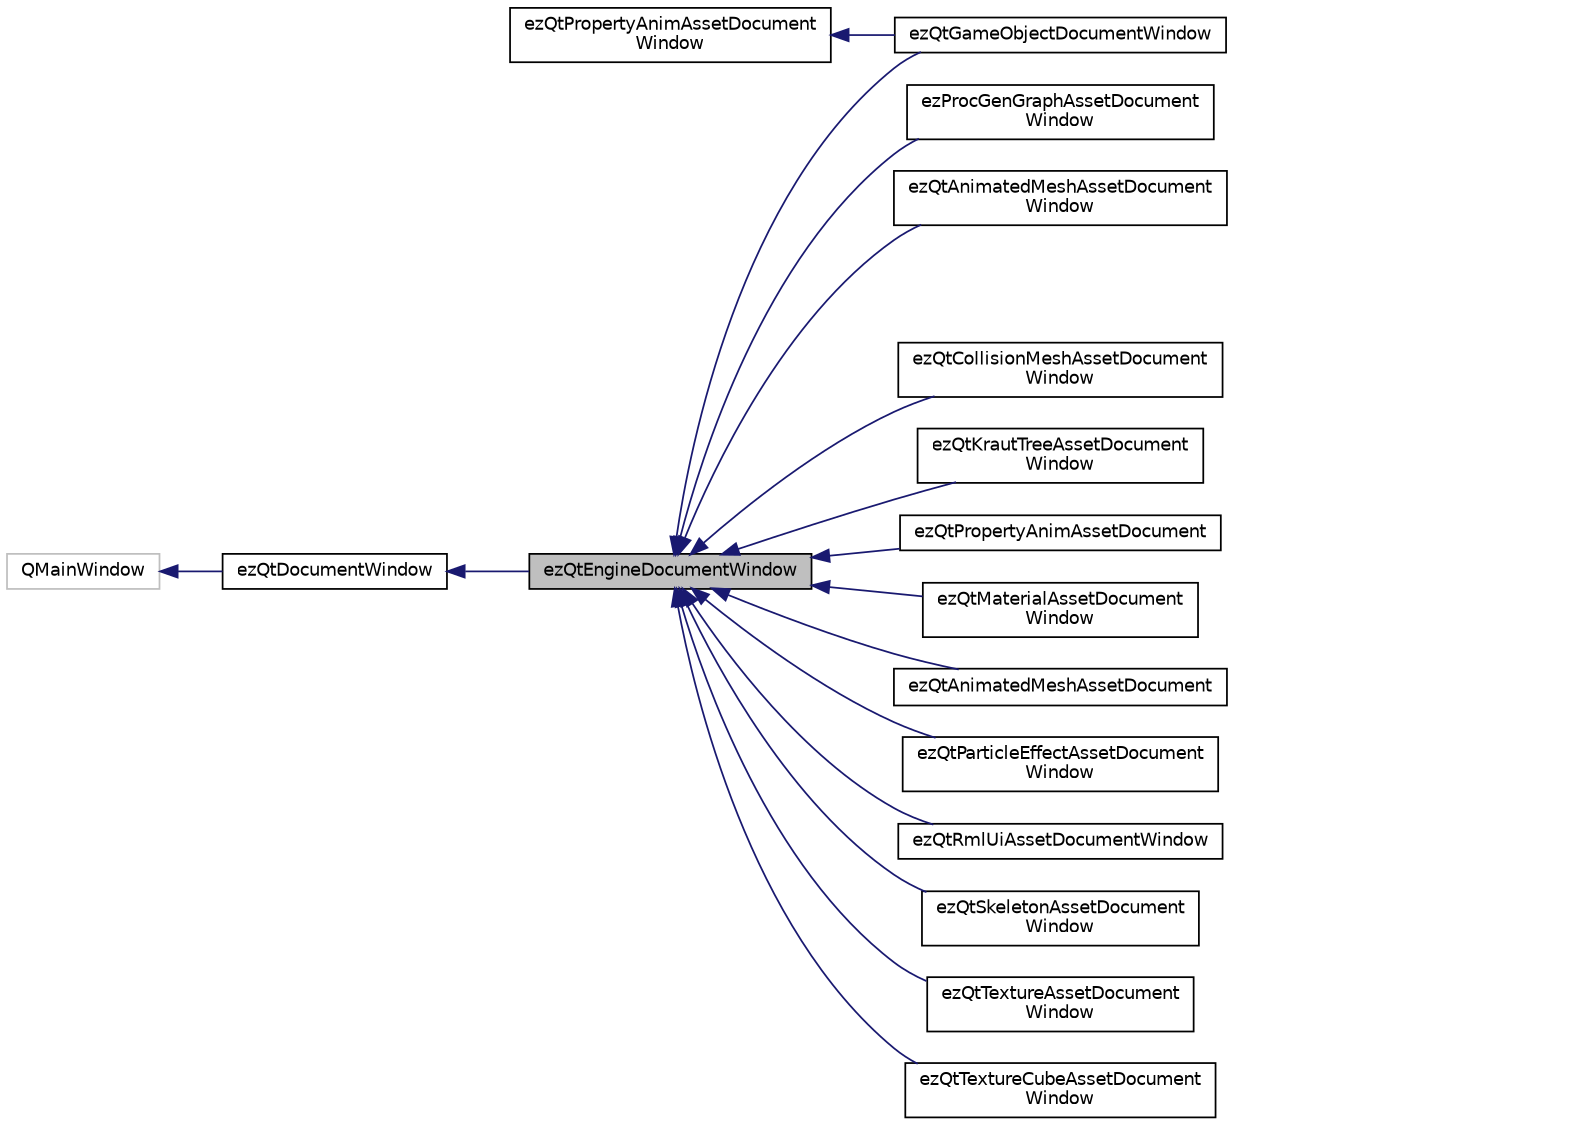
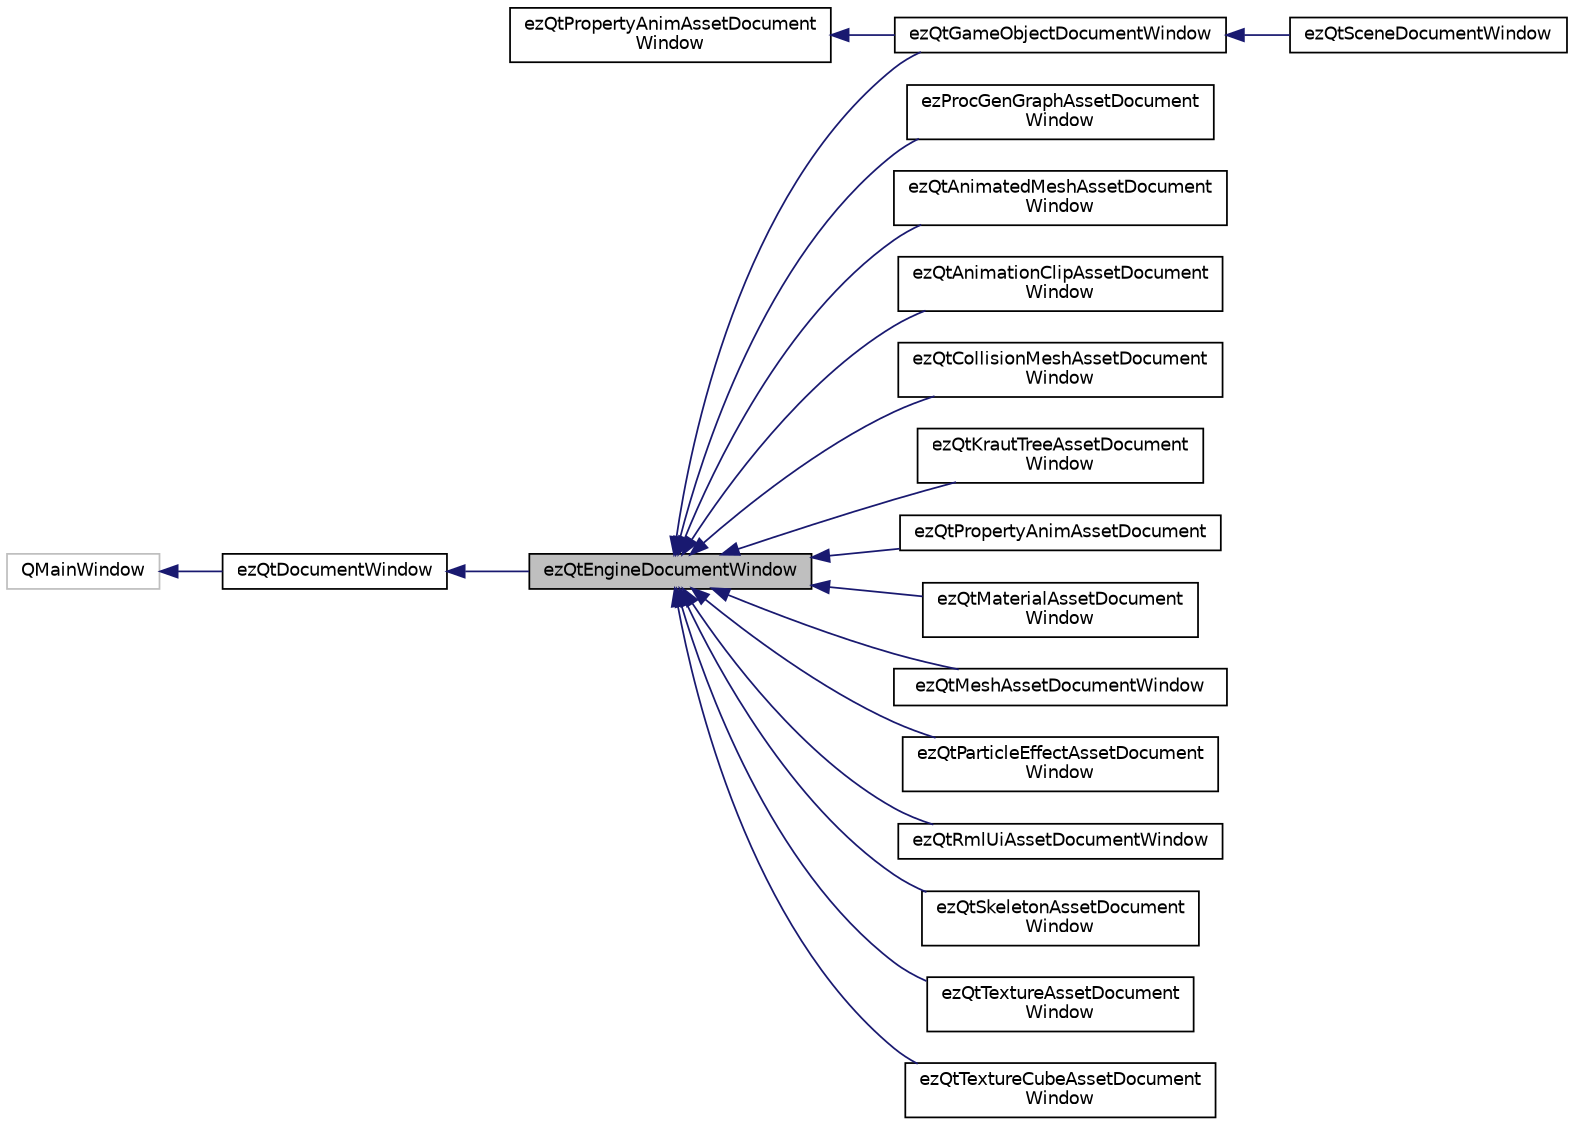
none -> (1429, 35)
none -> (1060, 284)
(1060, 687) -> (1060, 687)
